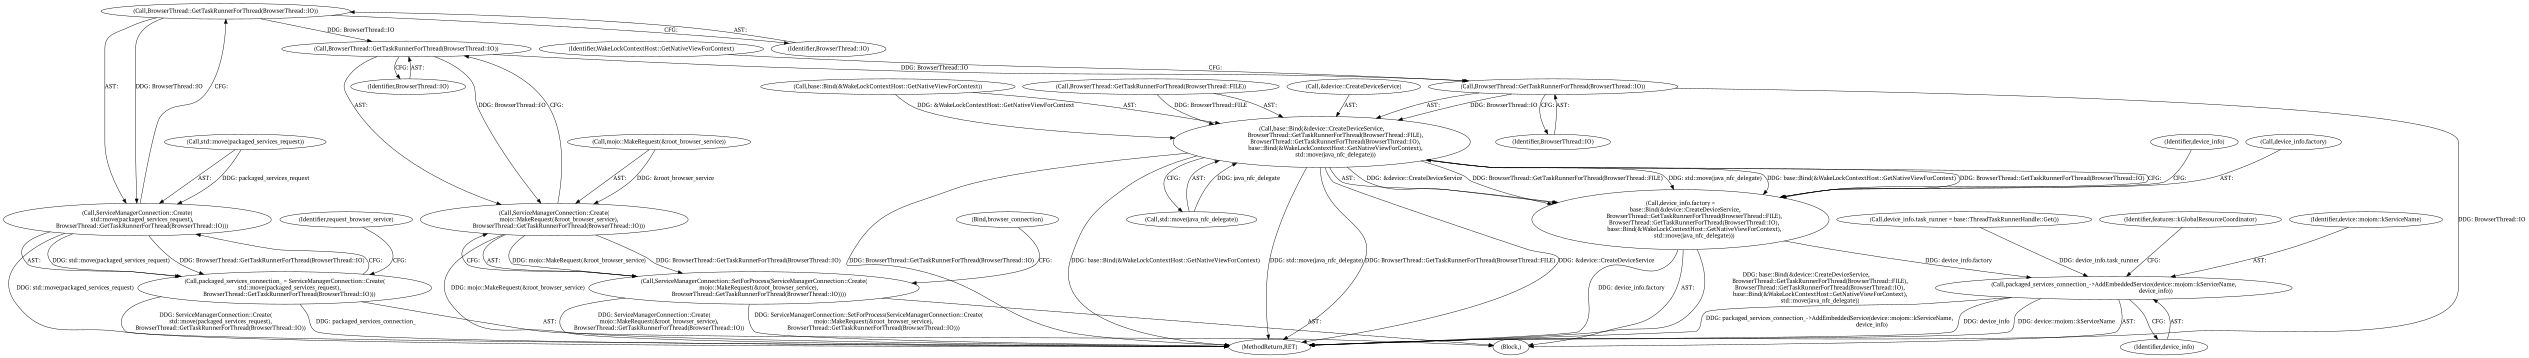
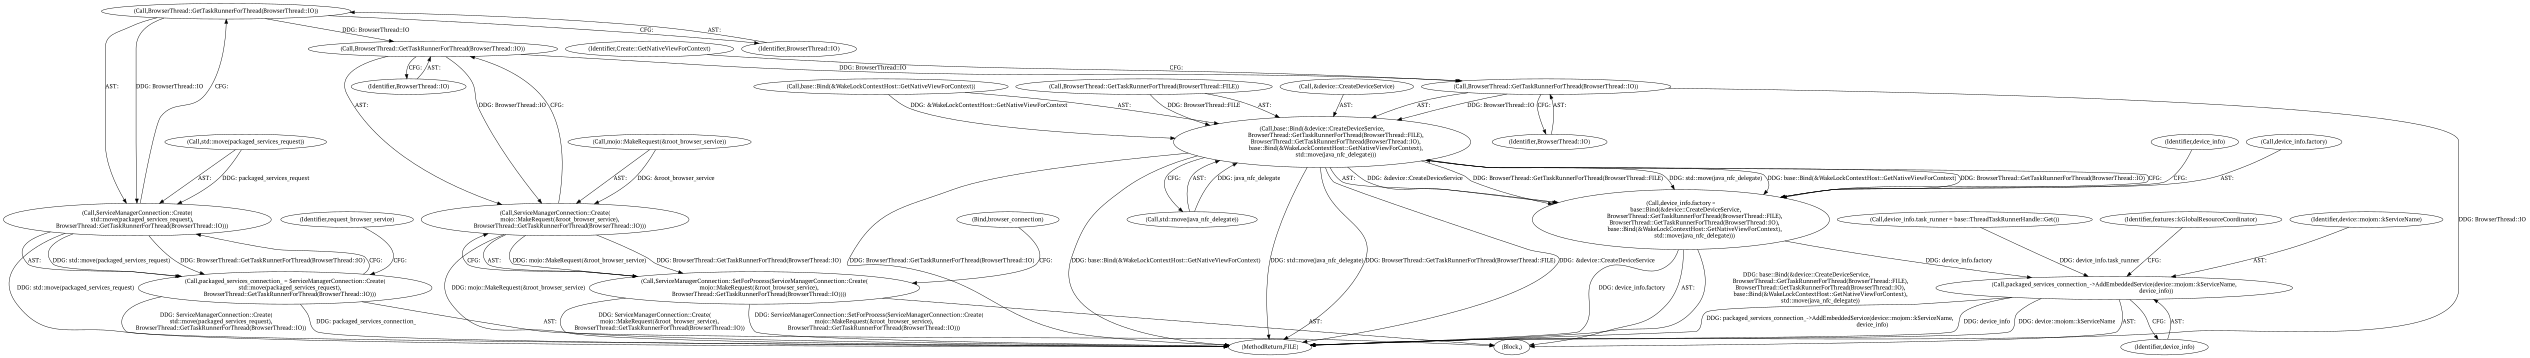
(651, 49) -> (650, 49)
(1270, 347) -> (1270, 347)
